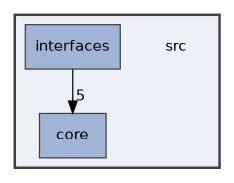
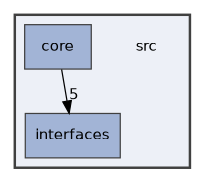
(73, 85) -> (64, 85)
